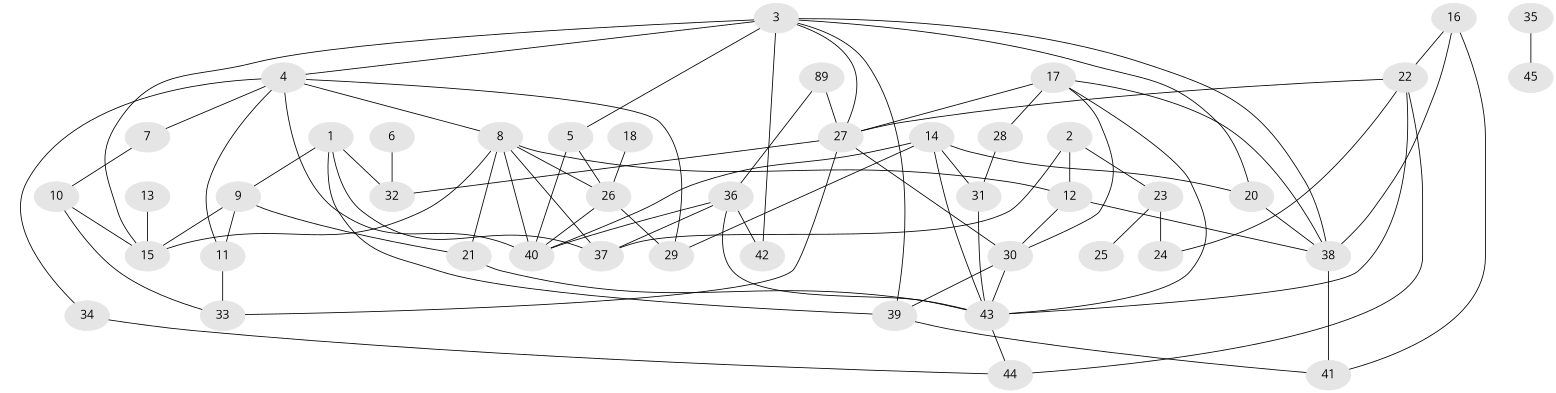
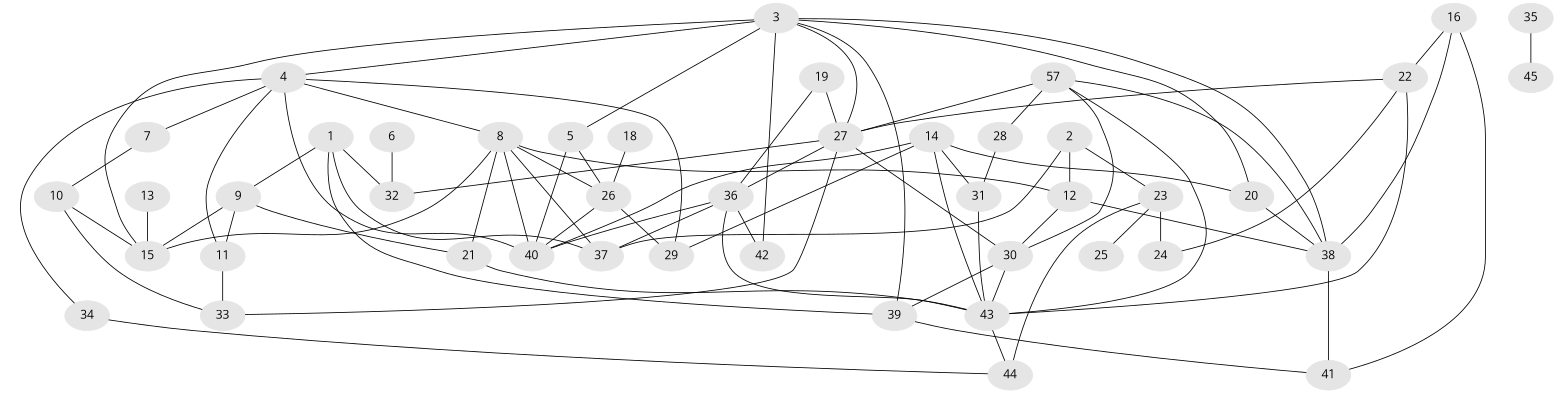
(822, 78) -> (822, 78)
(1053, 78) -> (1053, 78)
none -> (786, 167)
(1323, 328) -> (1055, 263)
